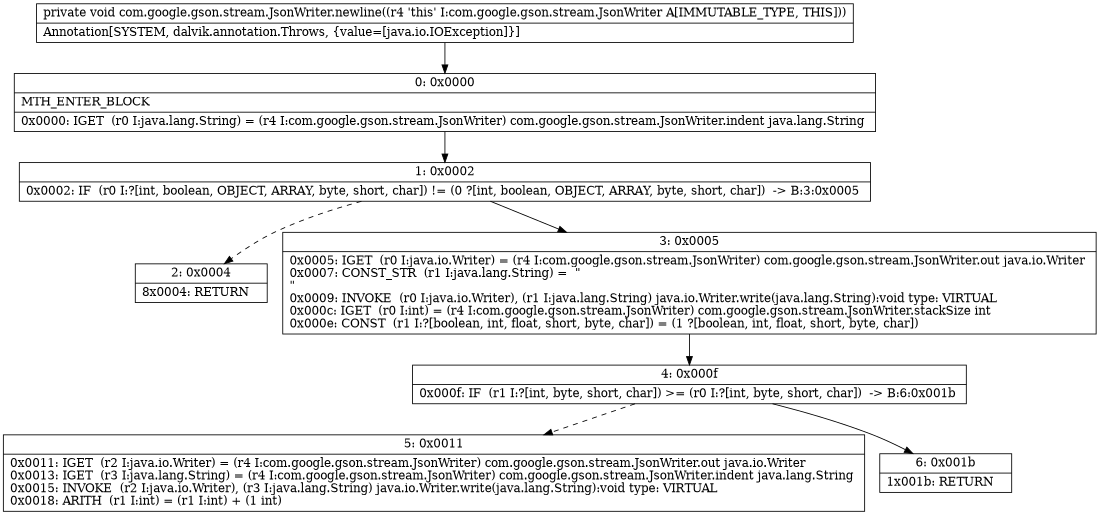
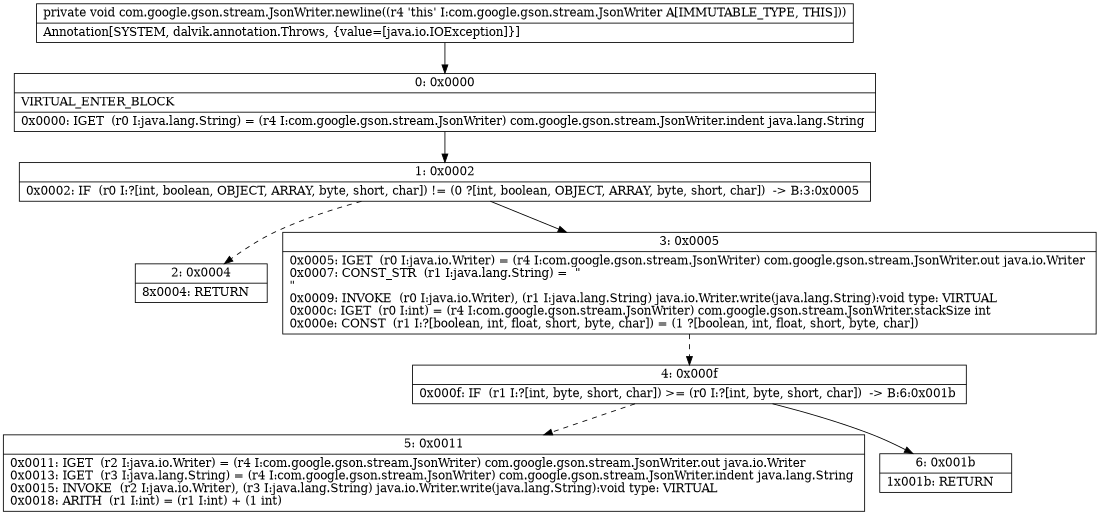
(86, 102) -> (98, 102)
(689, 345) -> (689, 345)
